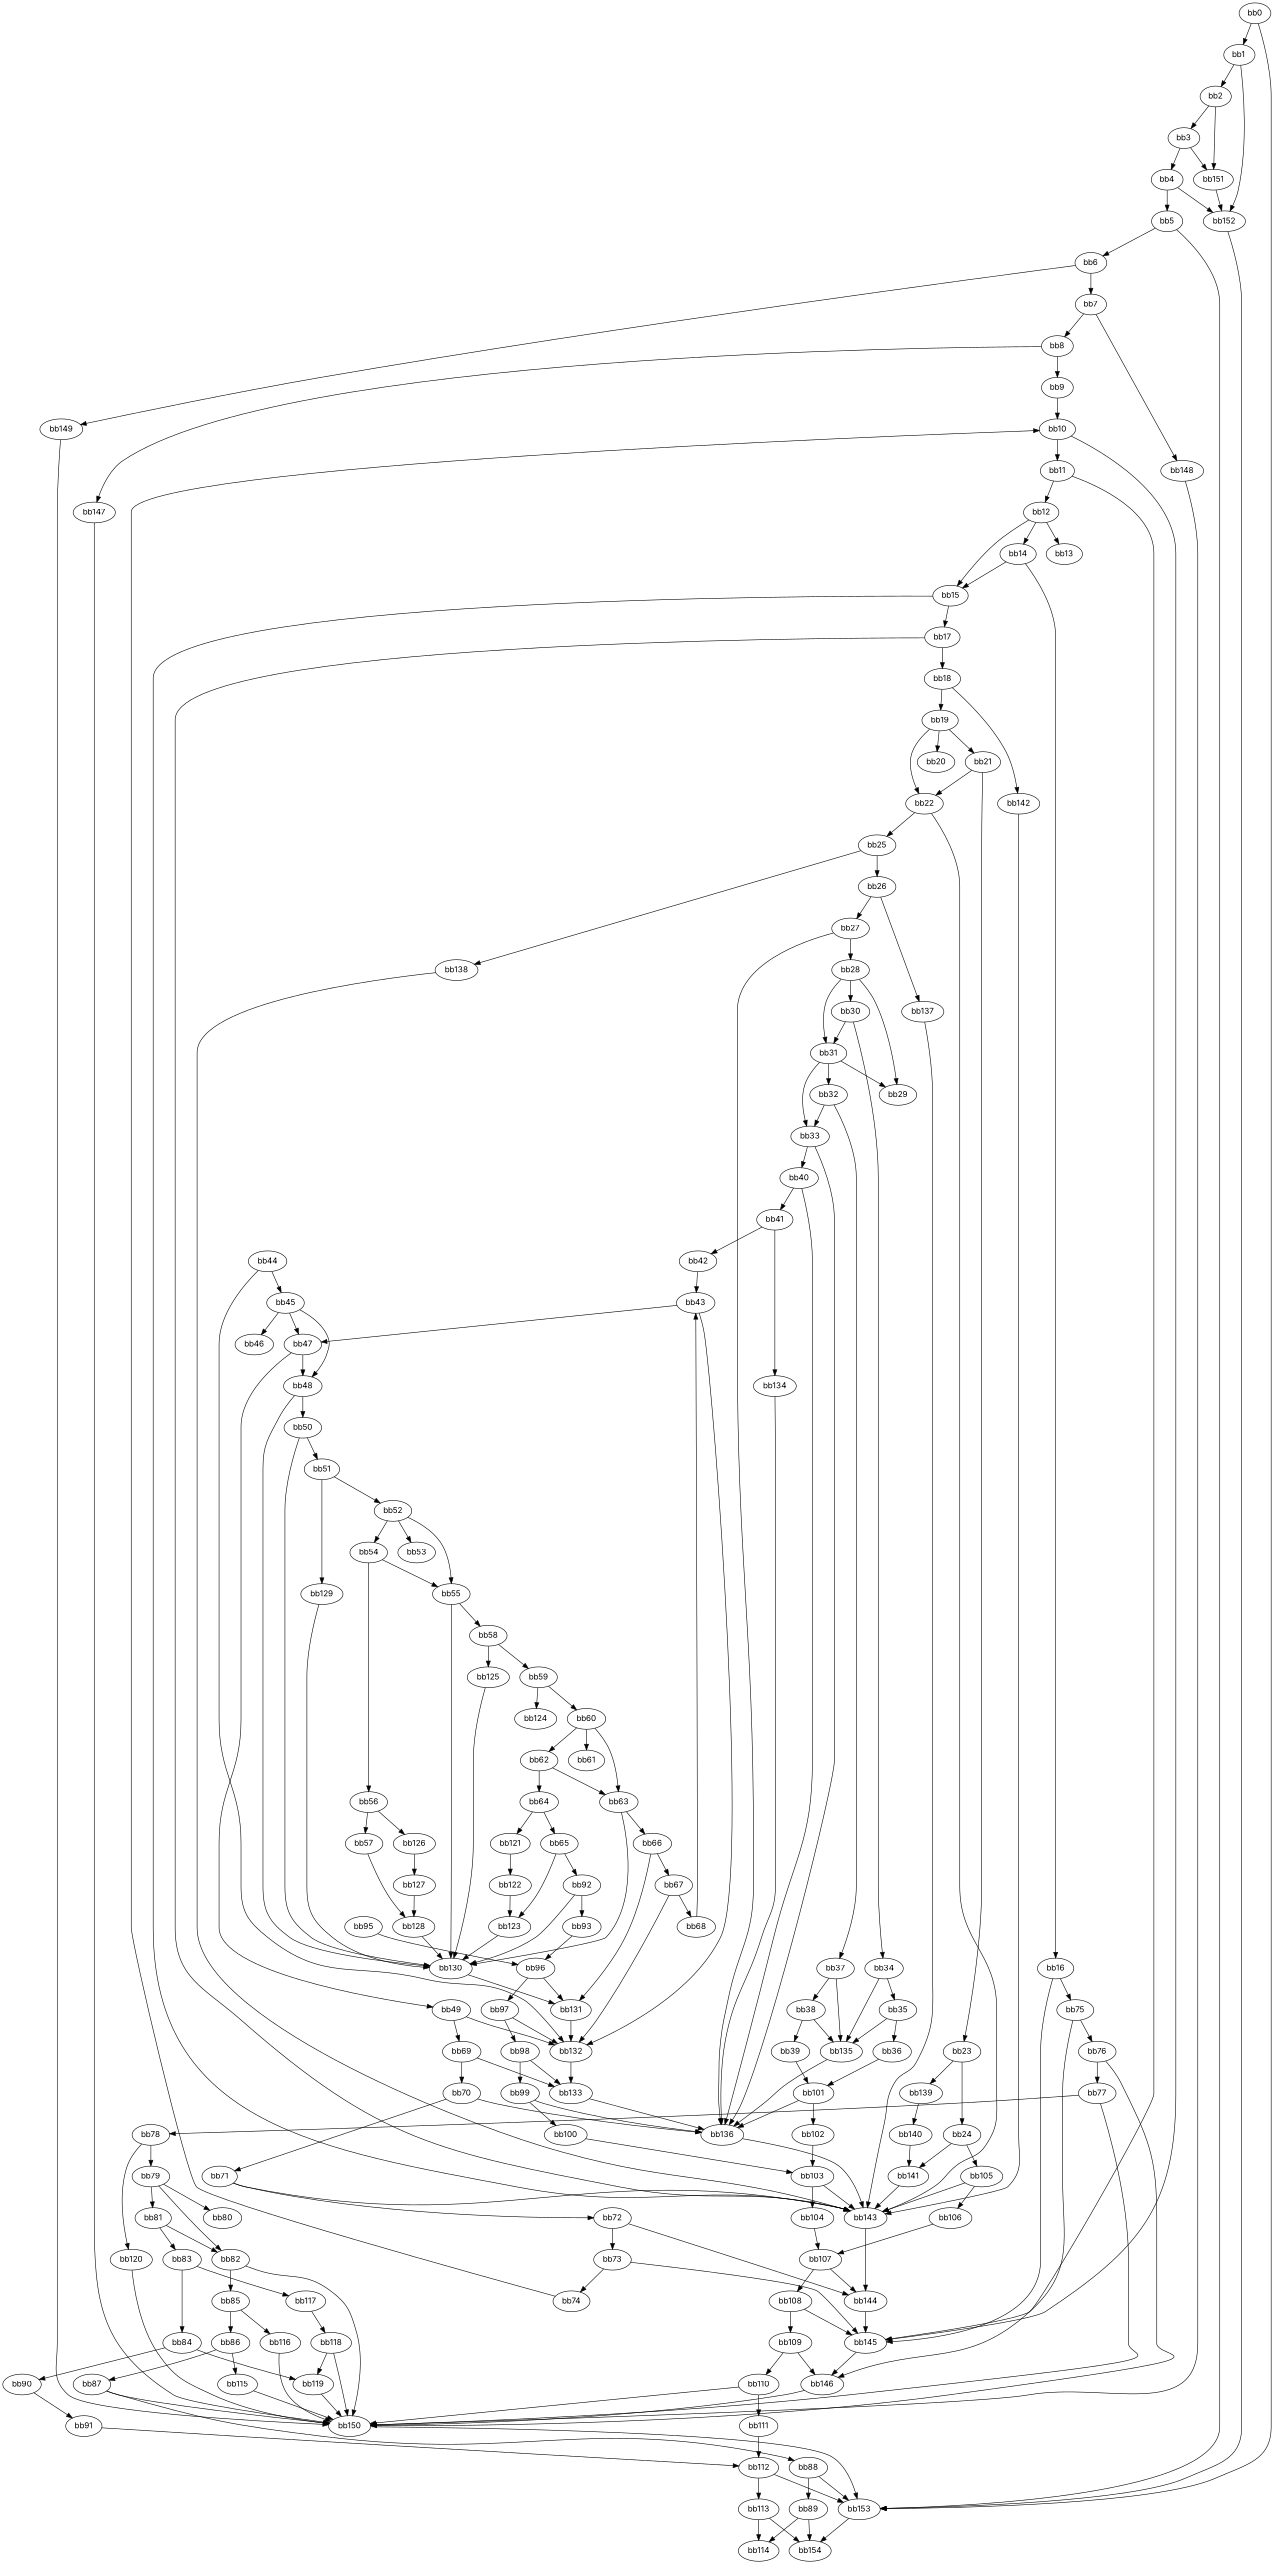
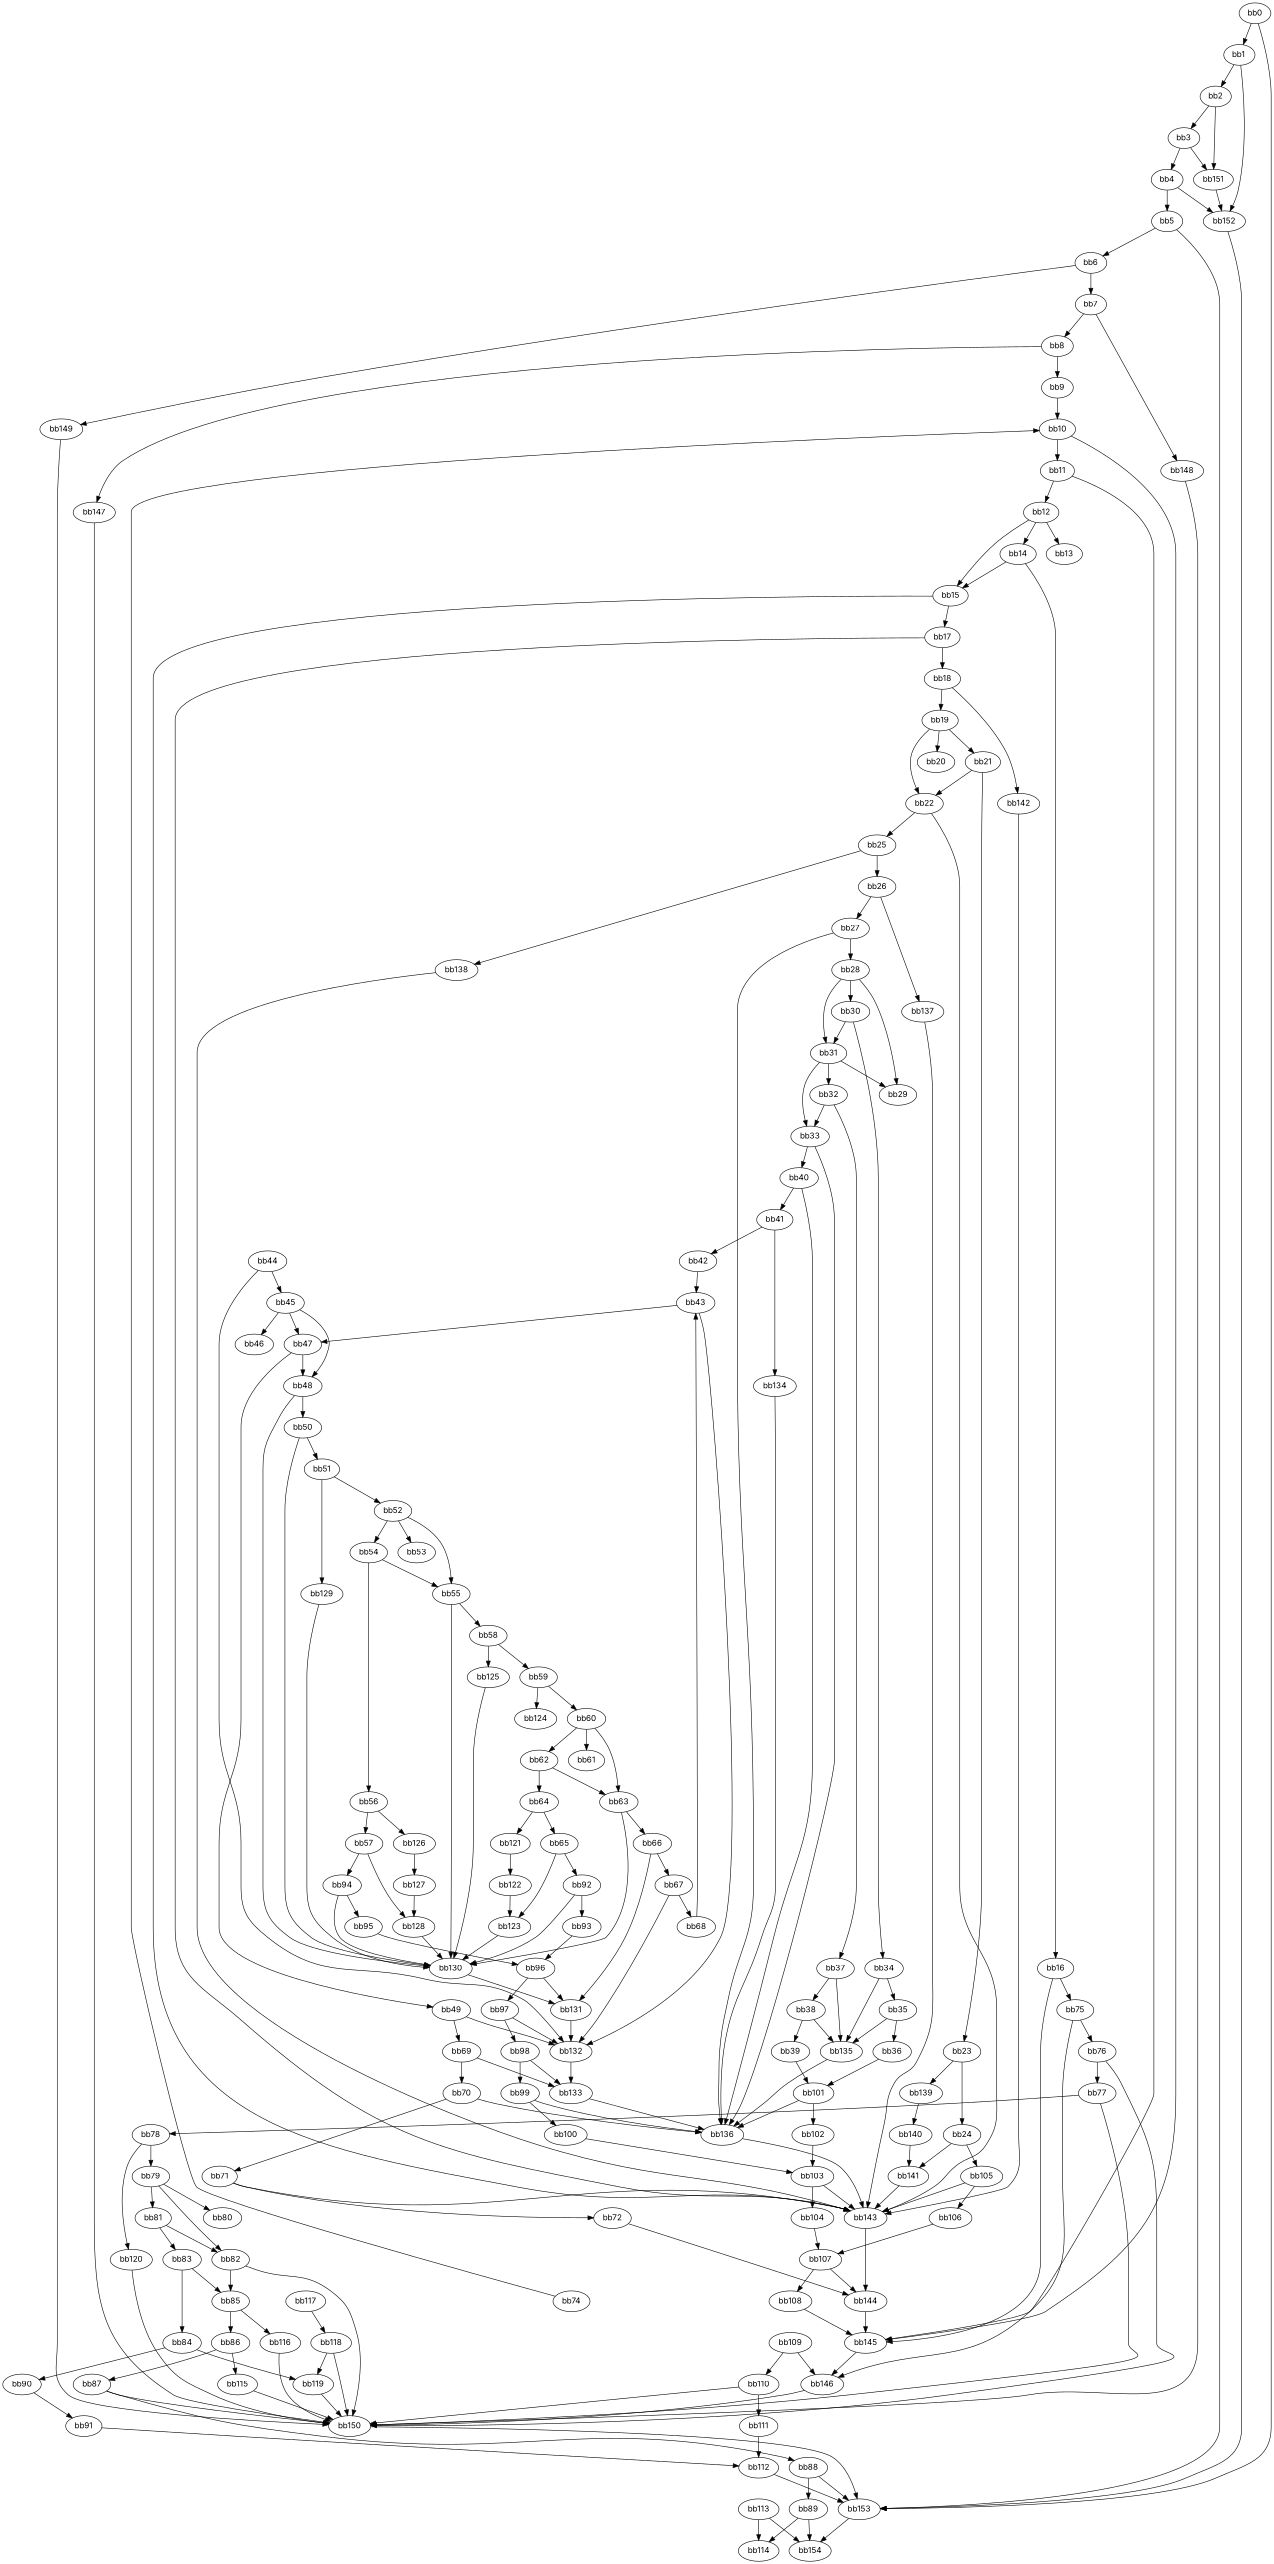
none -> (342, 1885)
(613, 2260) -> none
(240, 2281) -> (204, 2279)
(790, 2319) -> none
(759, 2486) -> none
